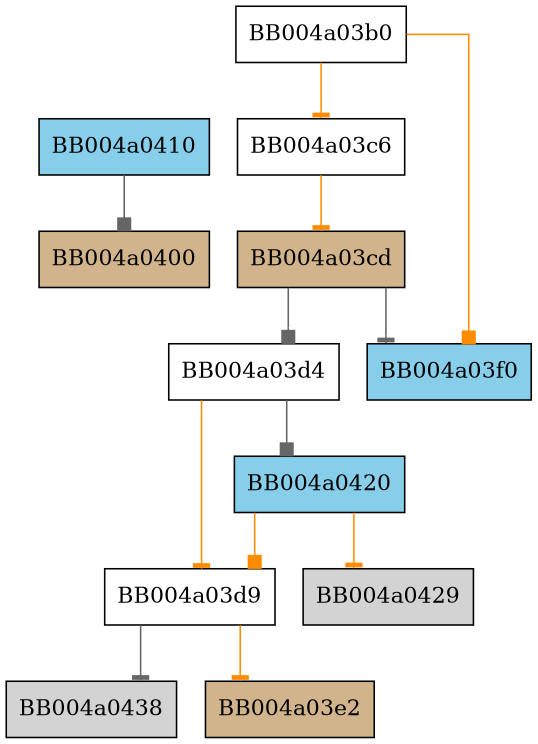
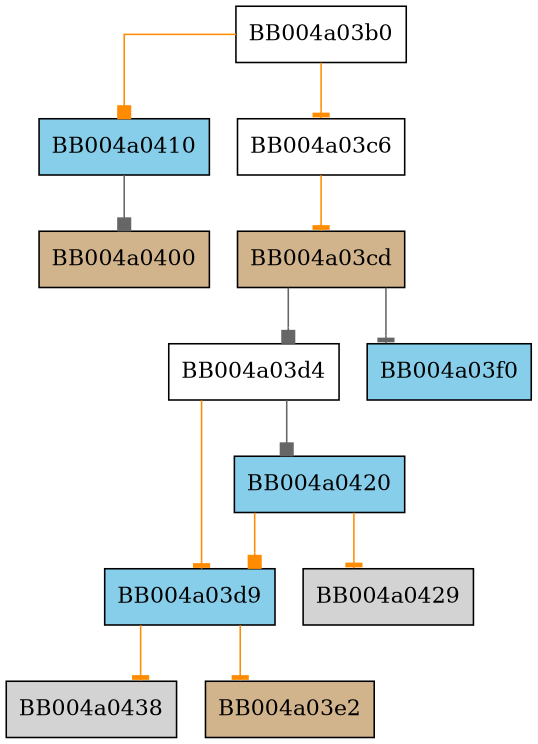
(469, 150) -> (146, 34)
(190, 597) -> (190, 597)
(141, 649) -> (141, 649)
